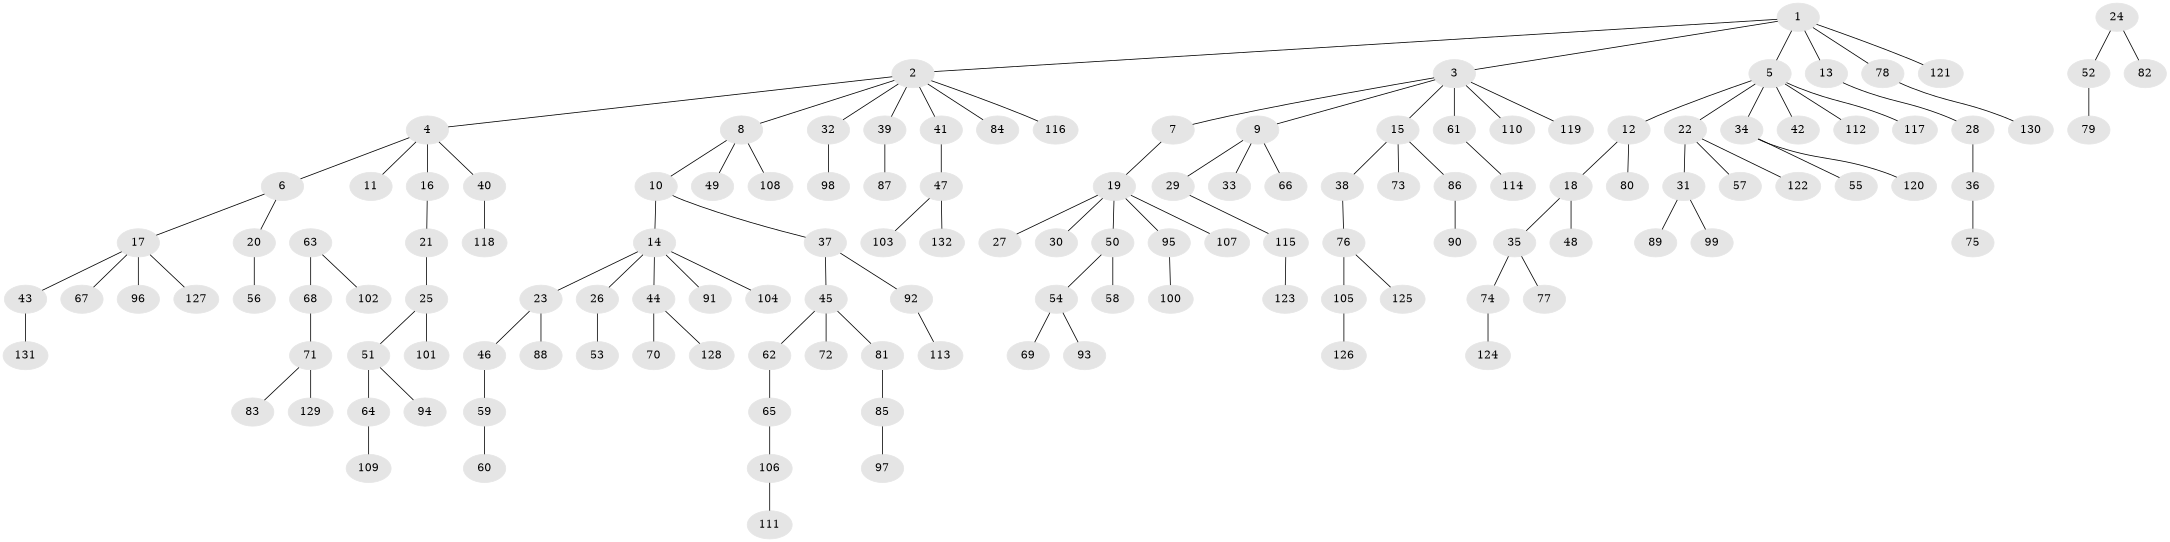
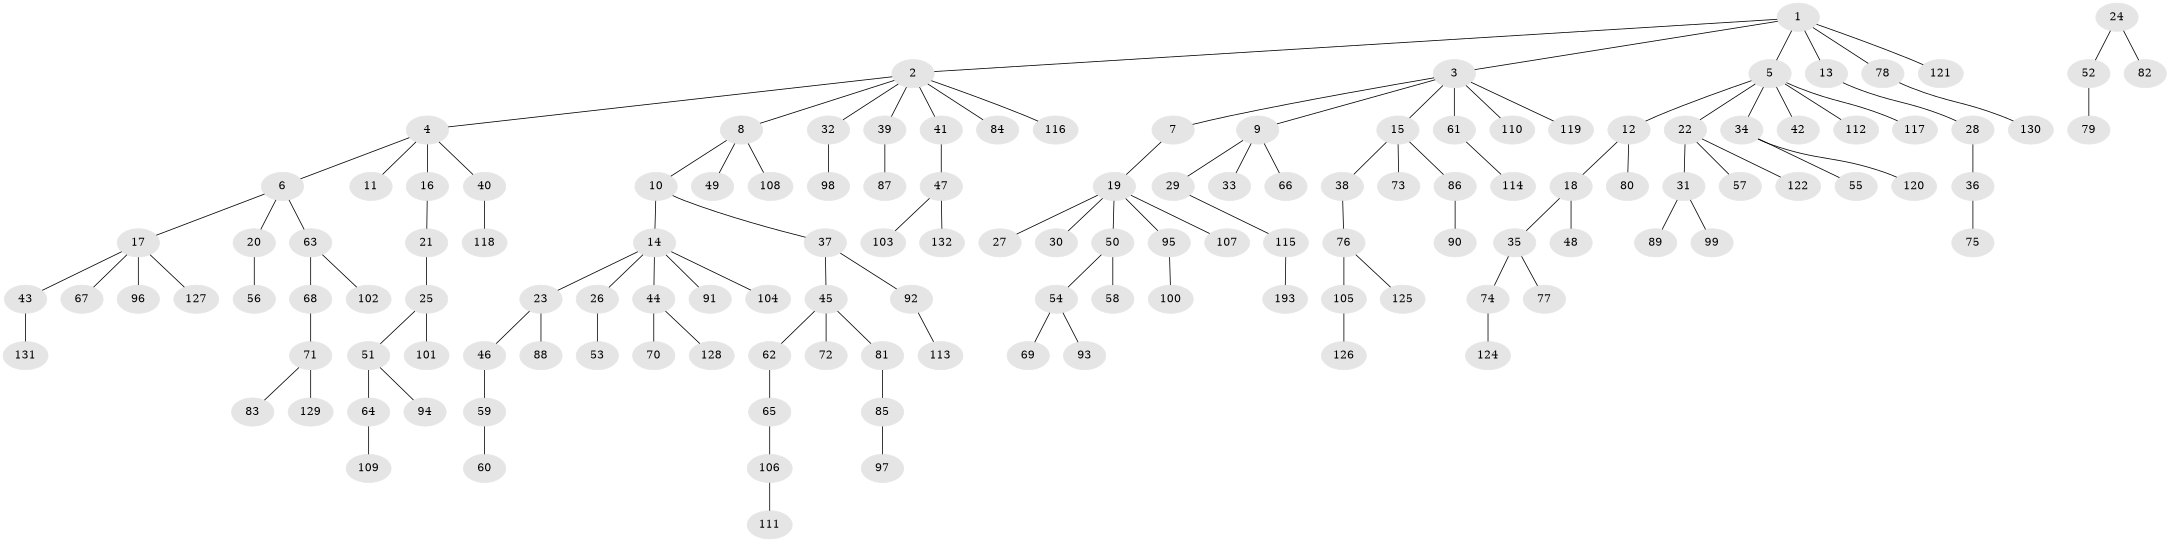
none -> (297, 215)
(1285, 299) -> (1285, 299)
